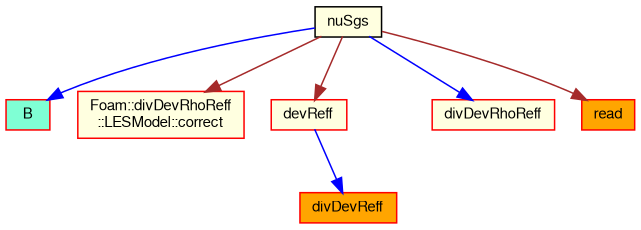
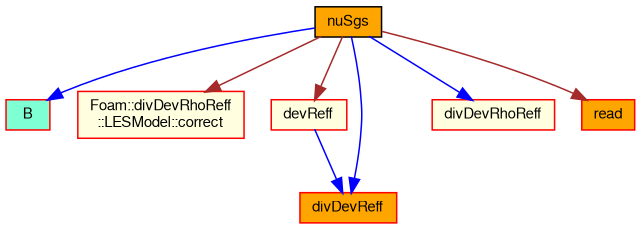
(348, 22) -> (348, 22)
none -> (362, 107)
